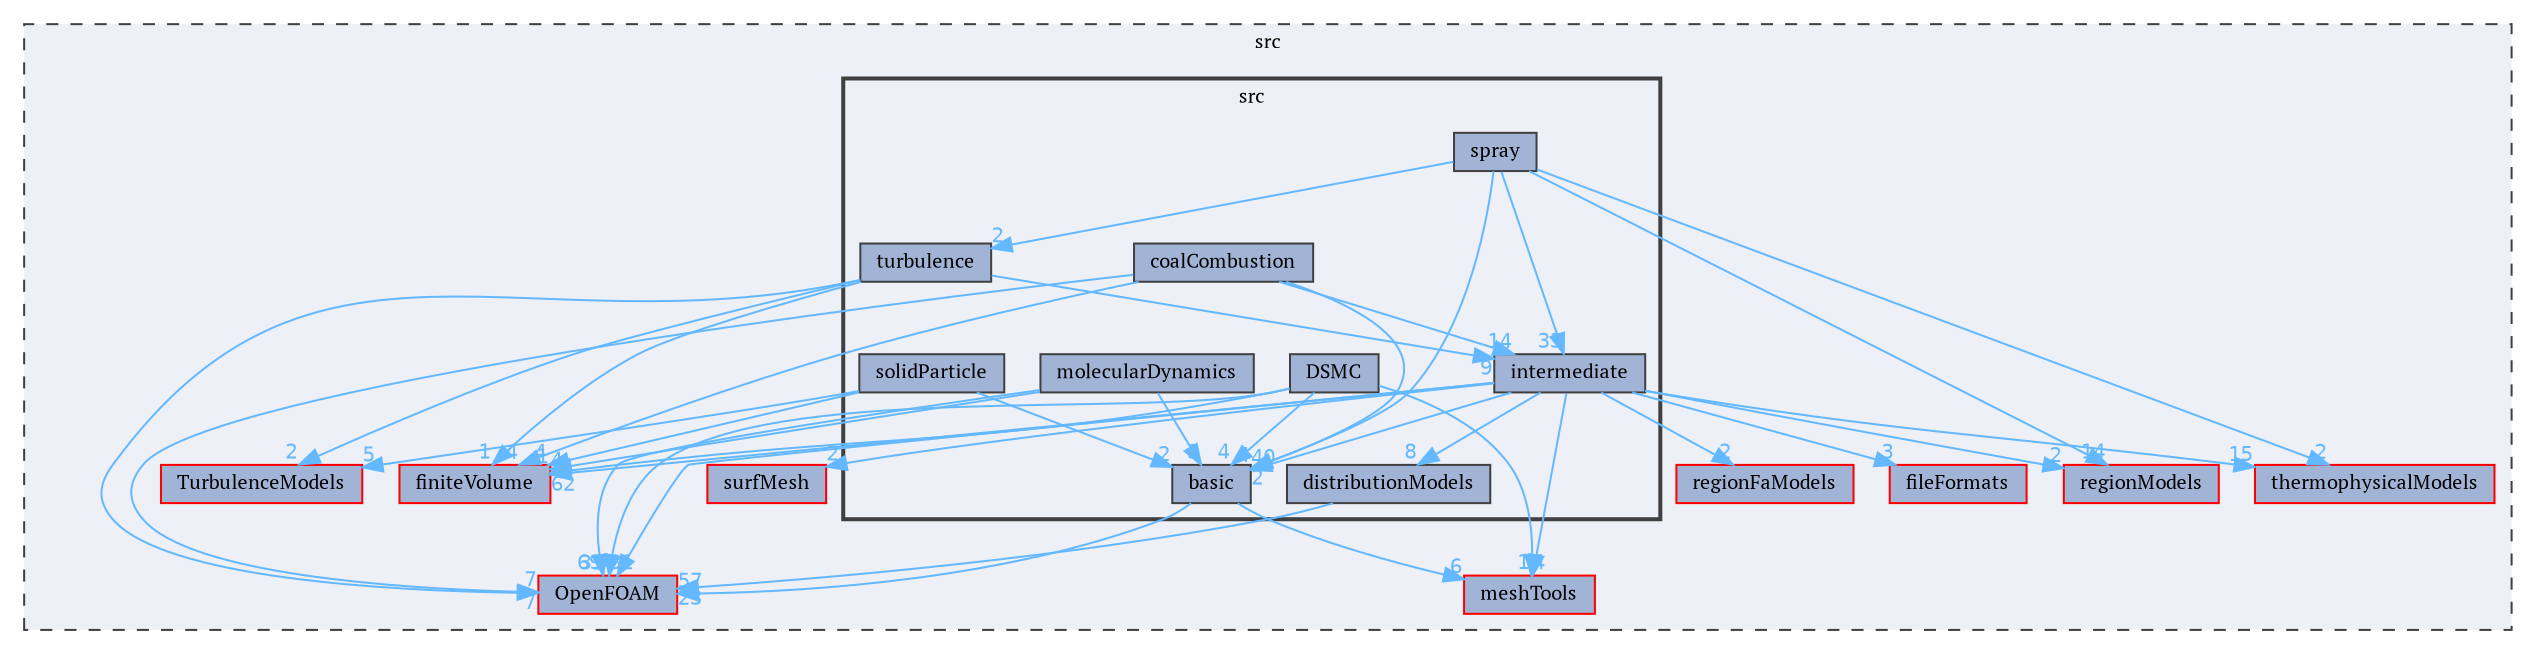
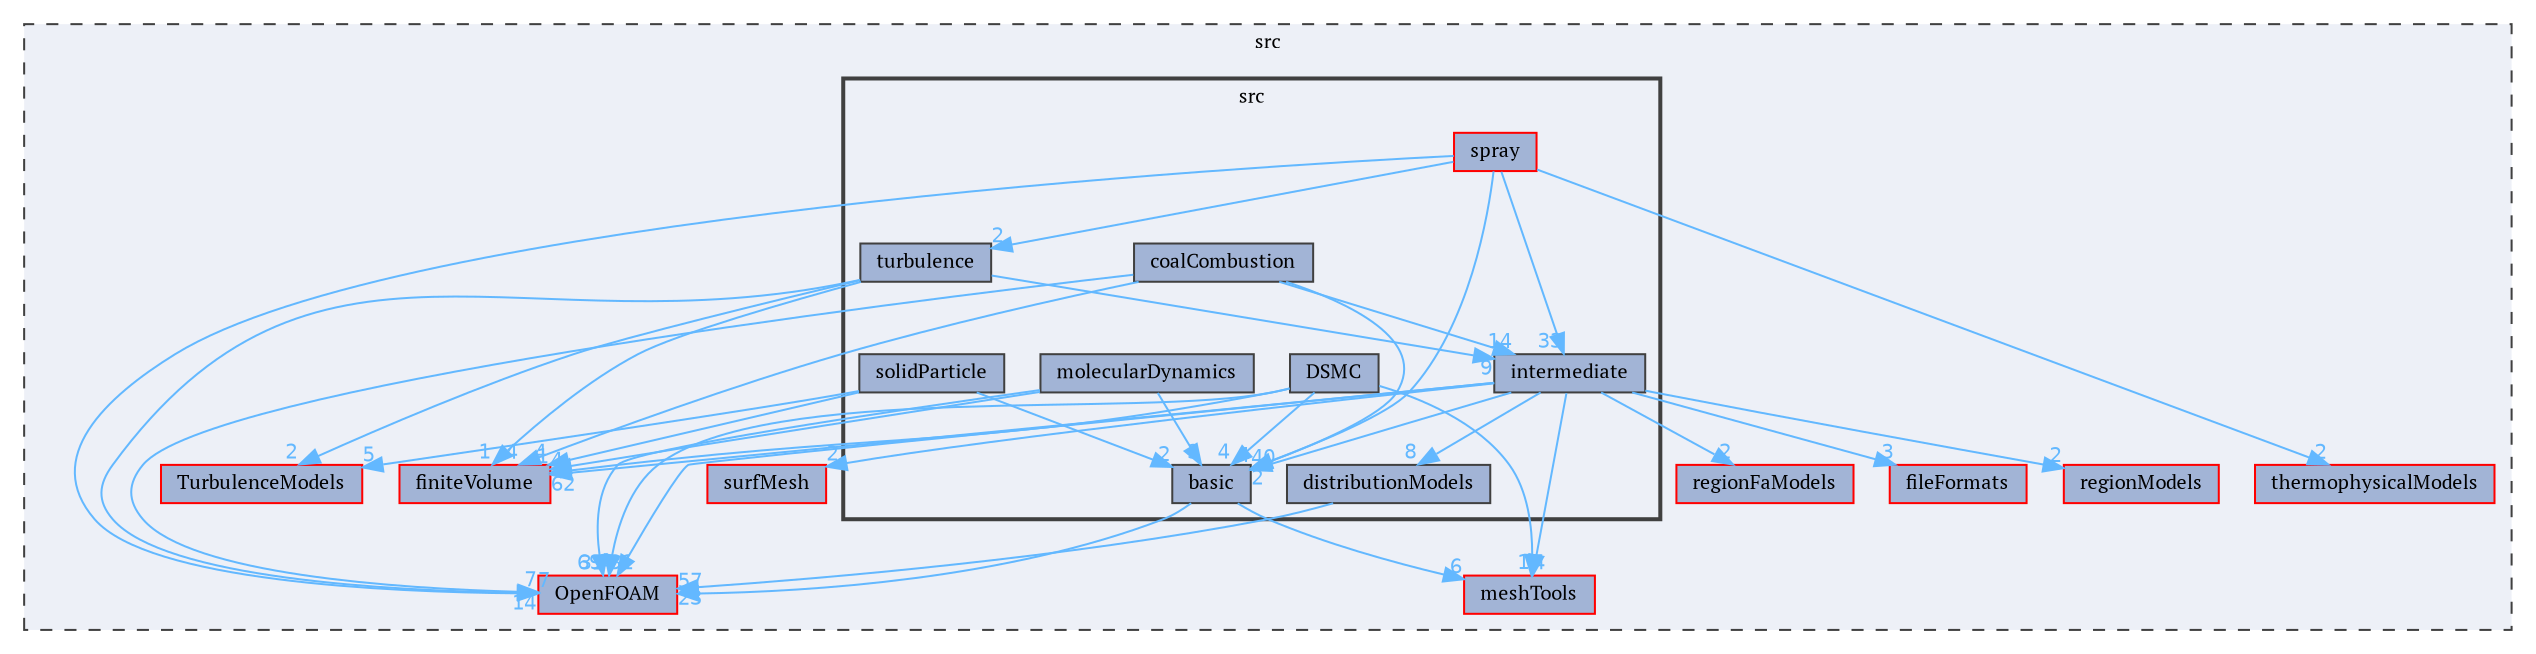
(1495, 152) -> (1495, 152)
(1809, 313) -> (485, 259)
(1939, 432) -> none
